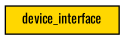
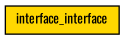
(62, 20) -> (62, 20)
